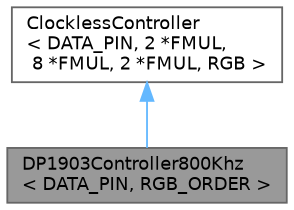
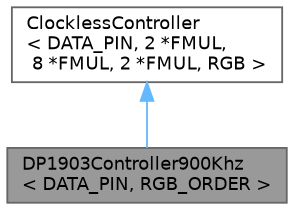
(147, 175) -> (147, 175)
